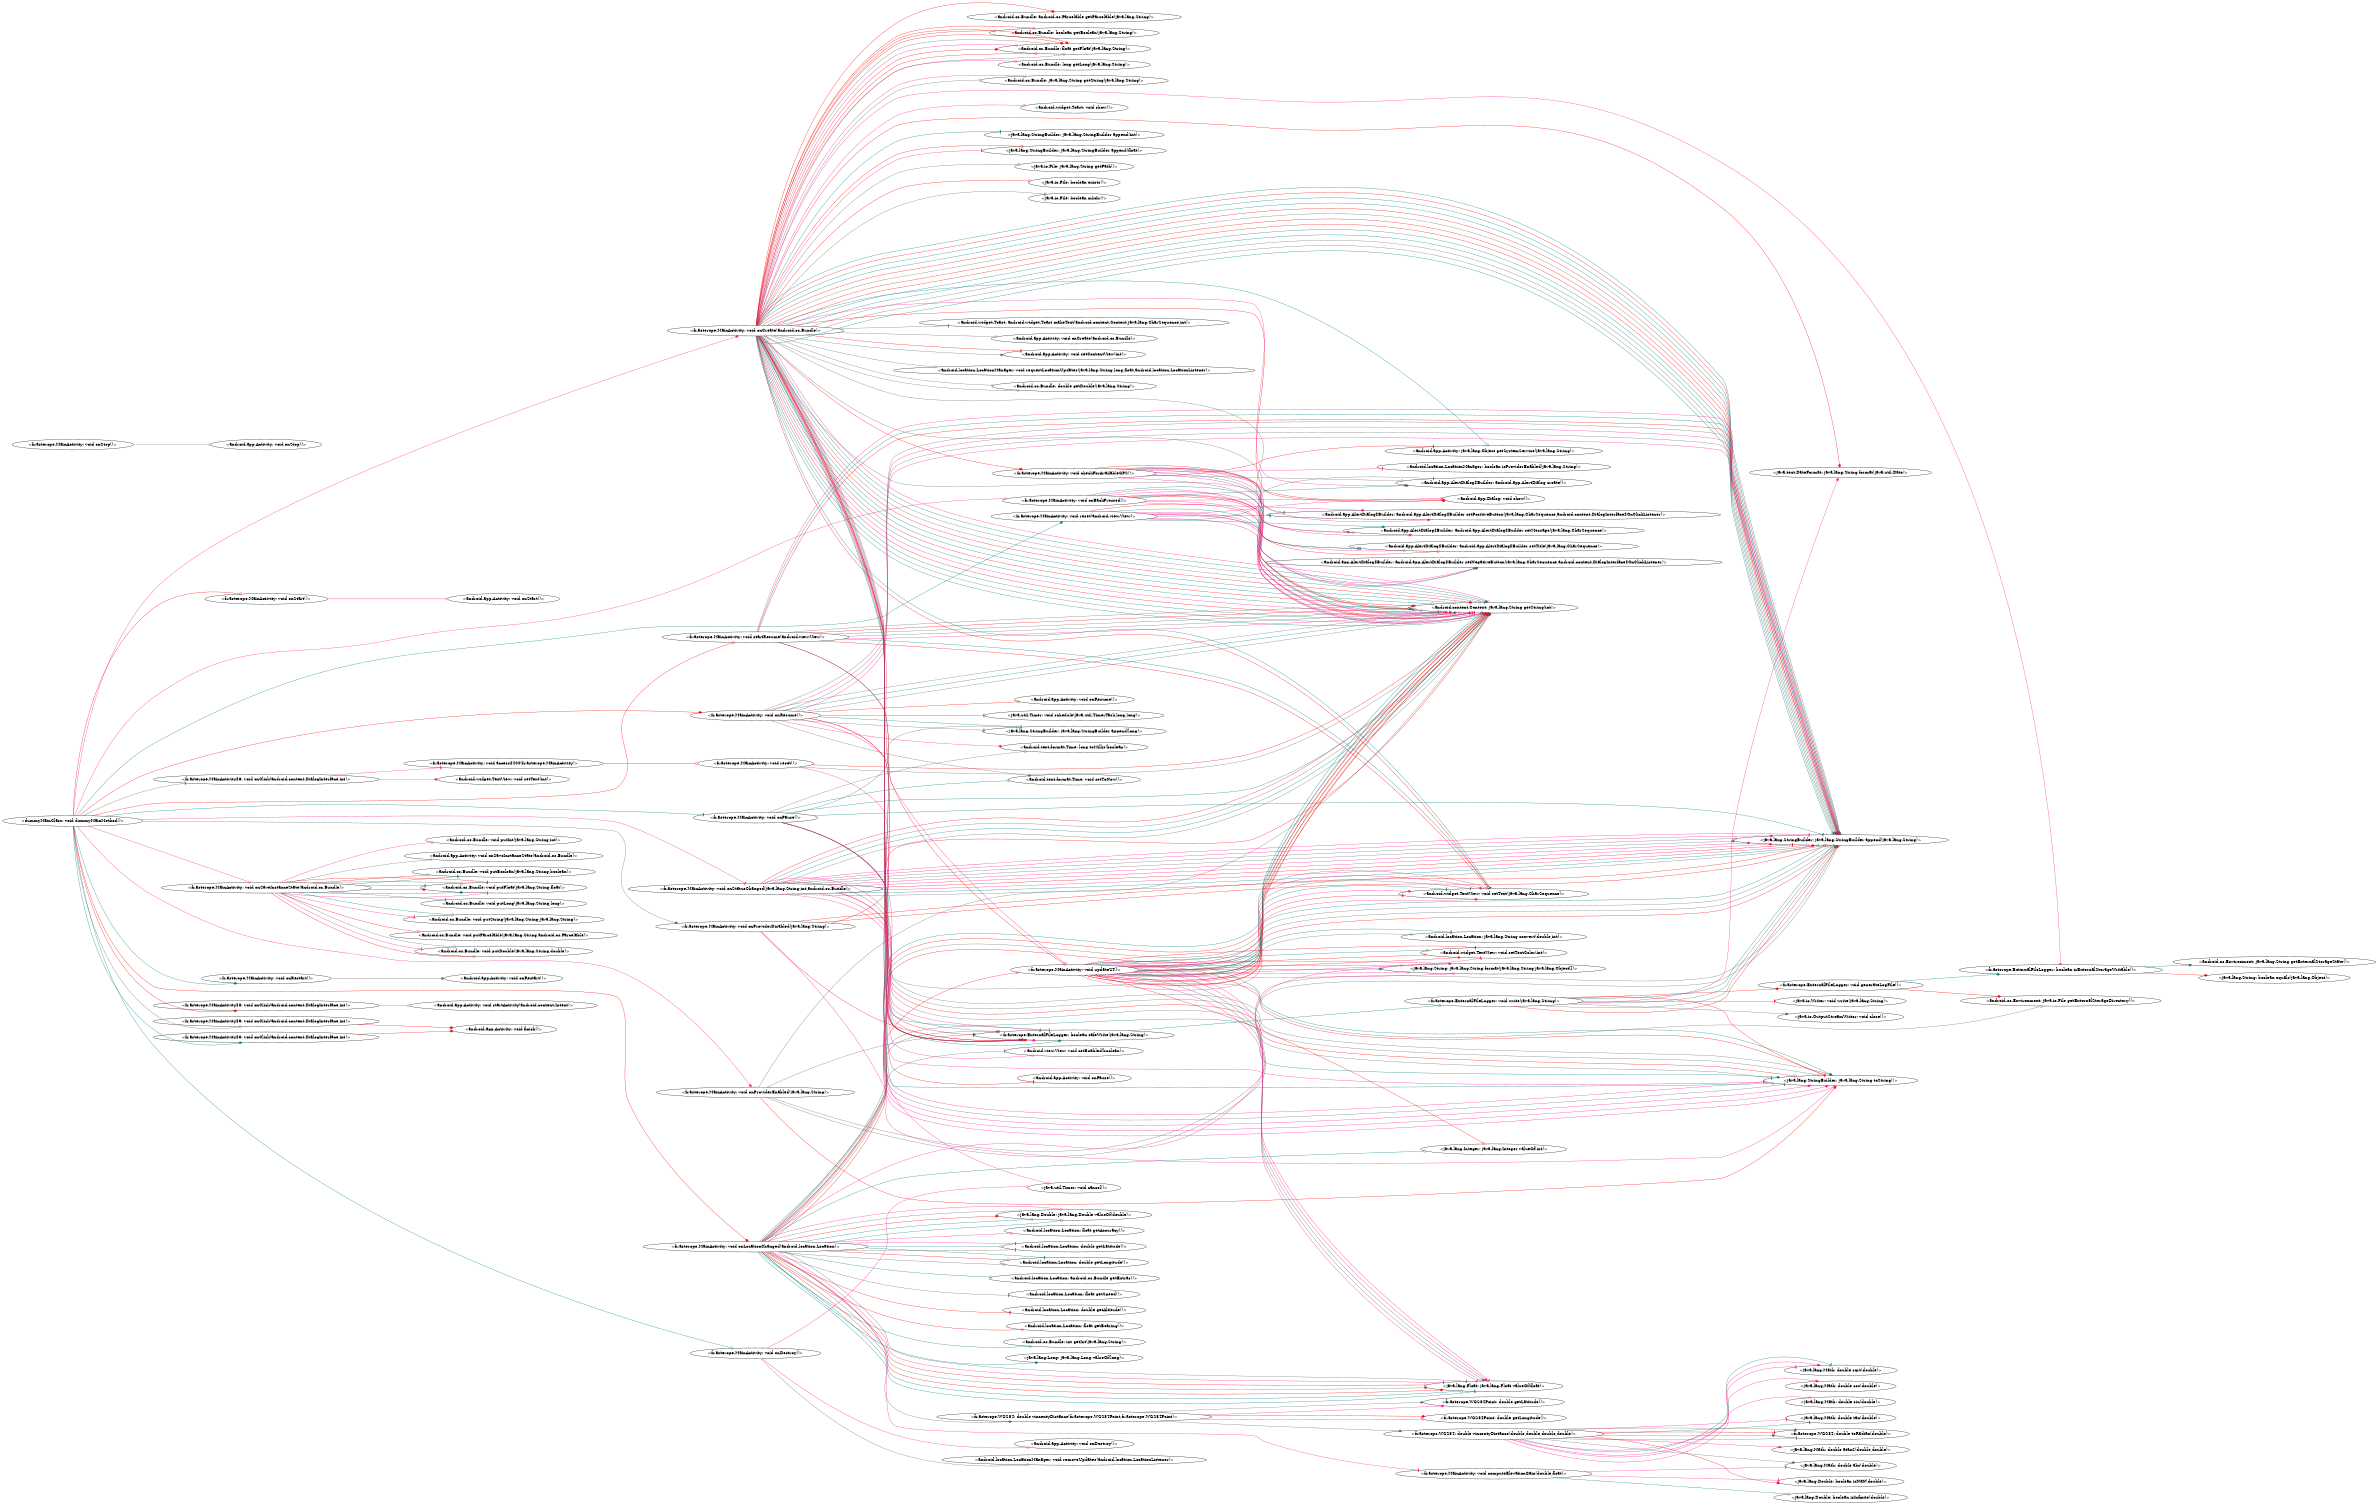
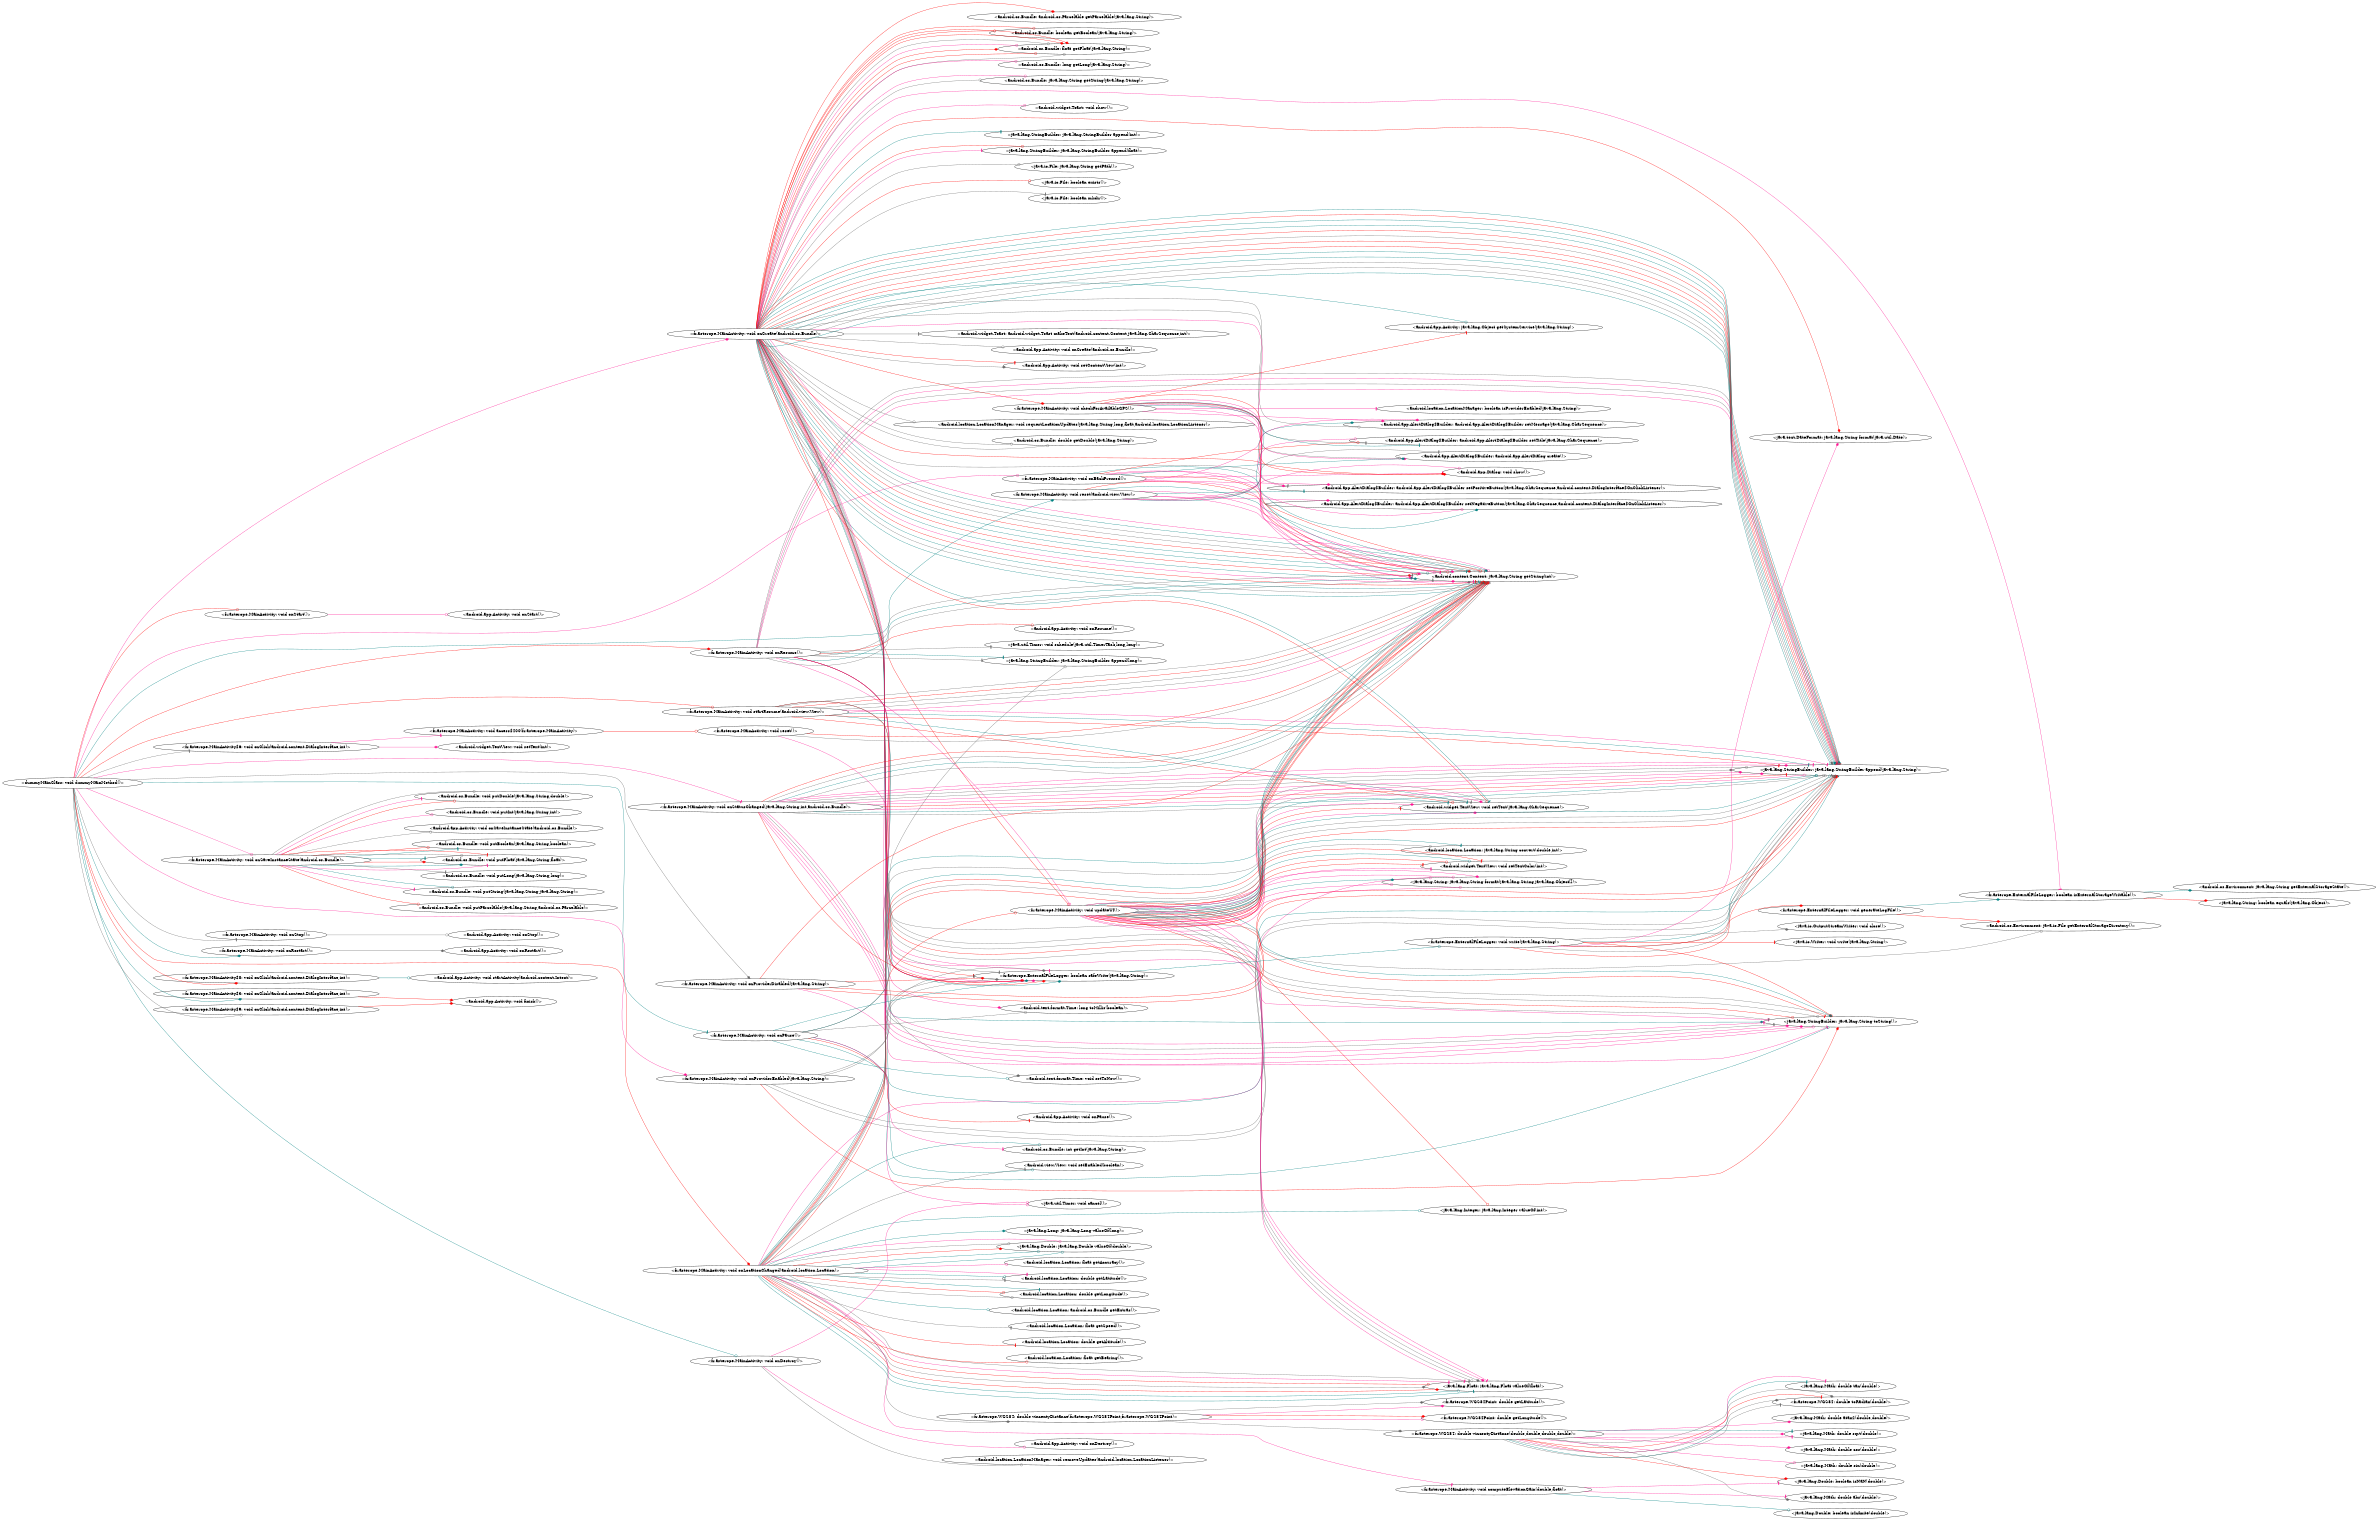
(884, 747) -> (885, 806)
none -> (884, 776)
none -> (125, 899)
